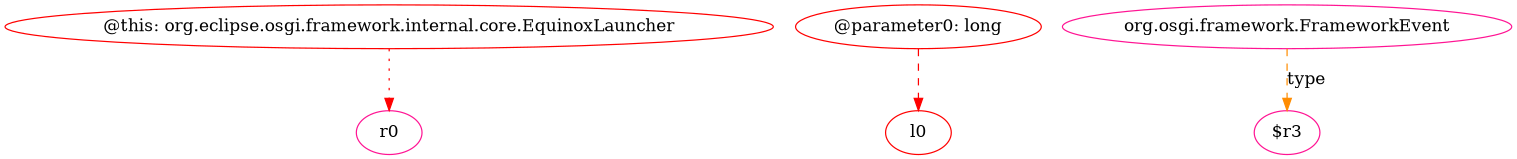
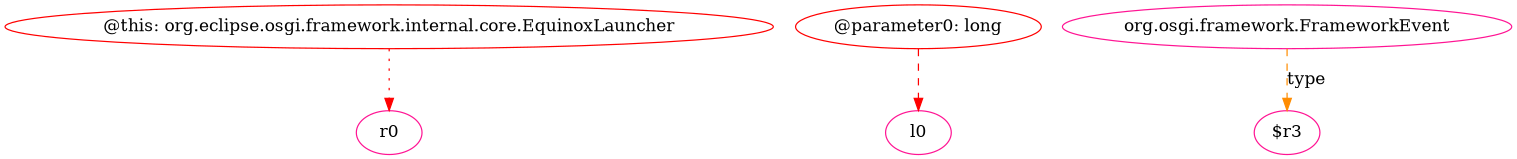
(918, 133) -> (918, 133)
